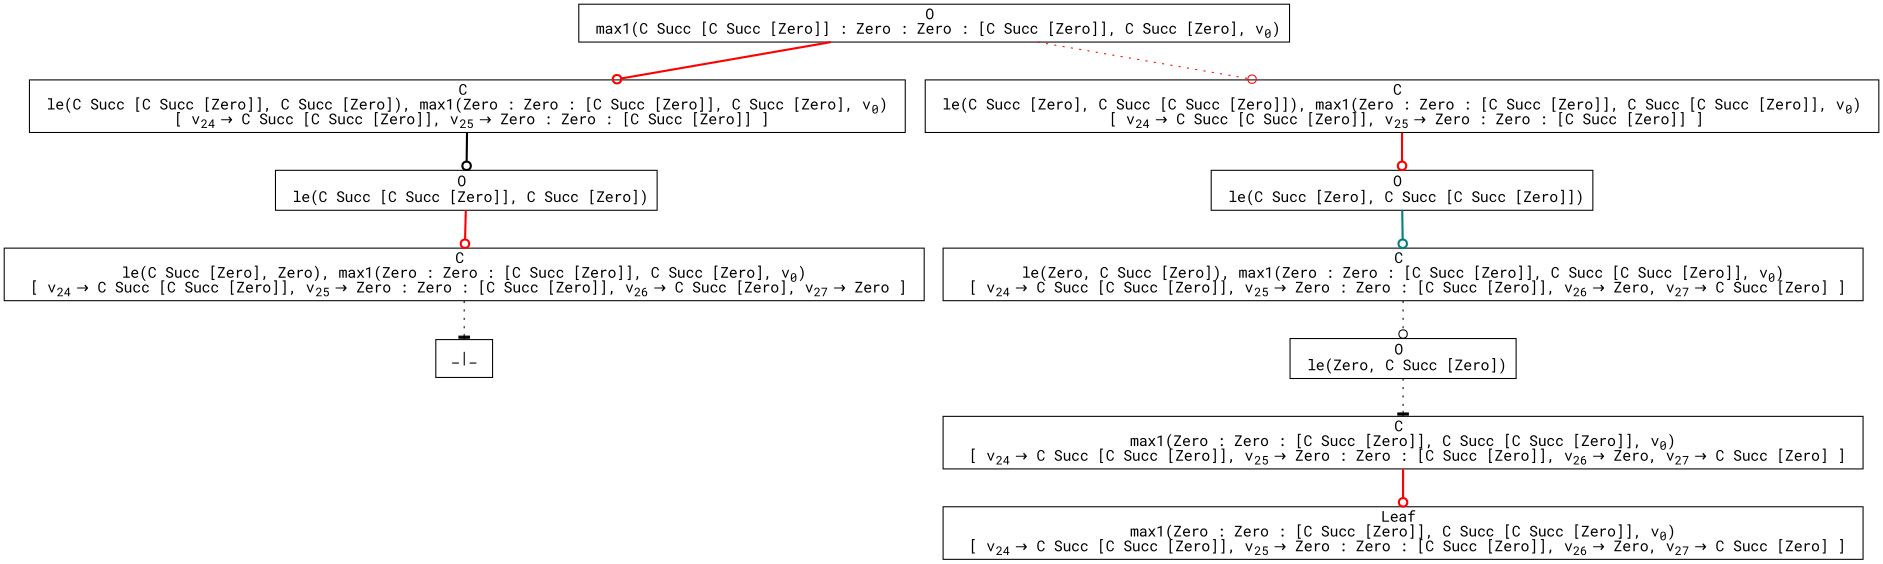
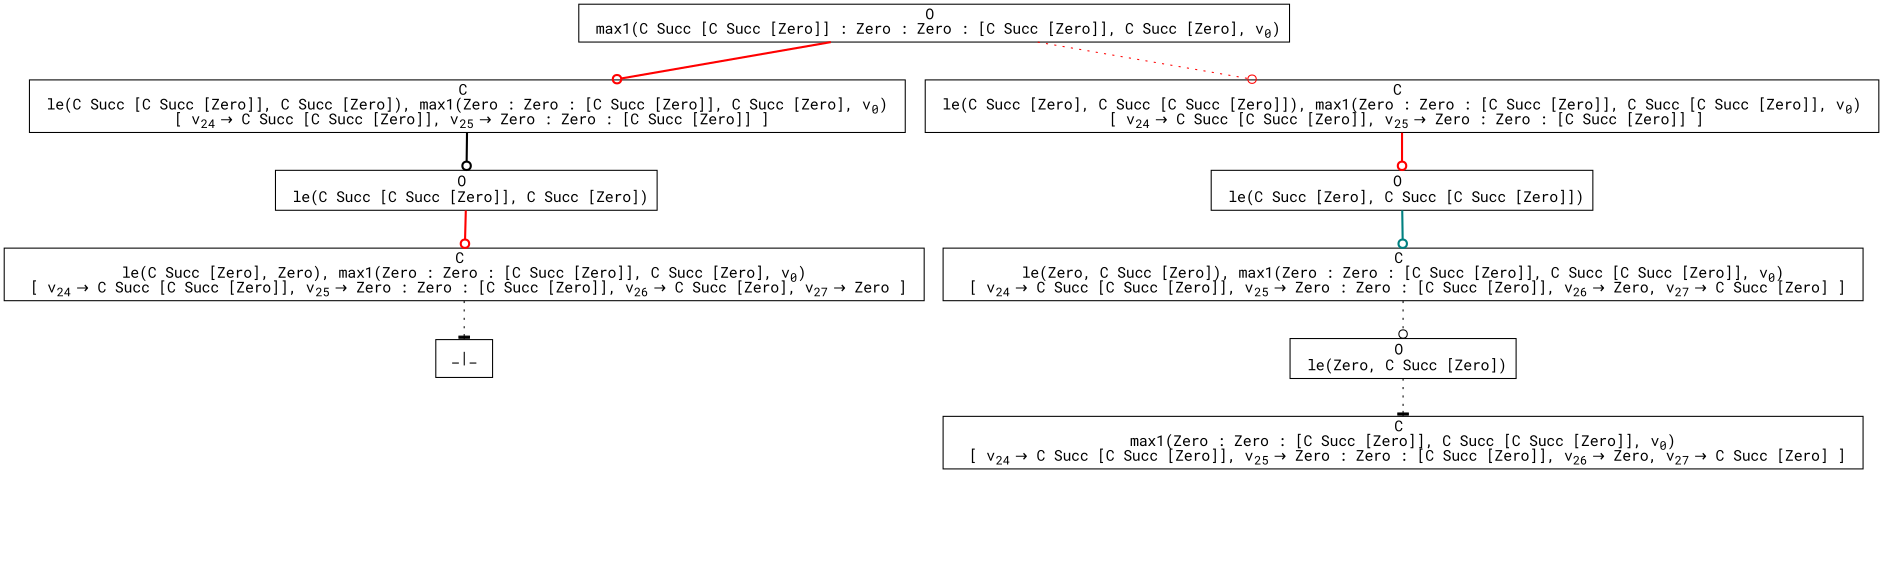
(1403, 533) -> none
